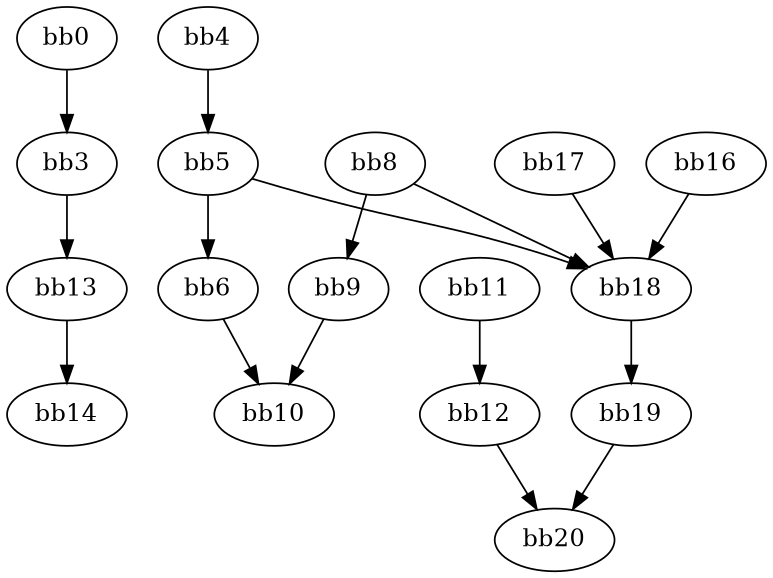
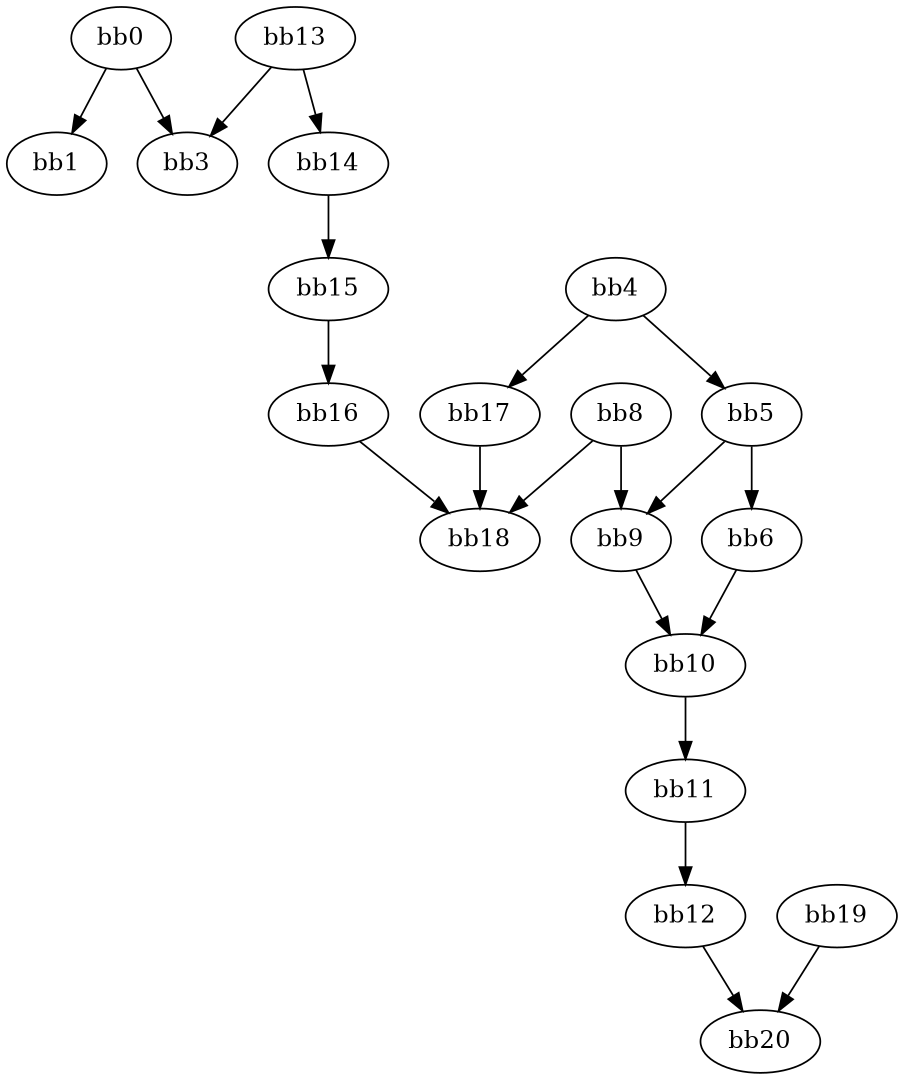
none -> (57, 164)
(67, 218) -> (247, 95)
(411, 220) -> (693, 471)
none -> (328, 289)
(631, 343) -> none
none -> (555, 345)
none -> (686, 719)
